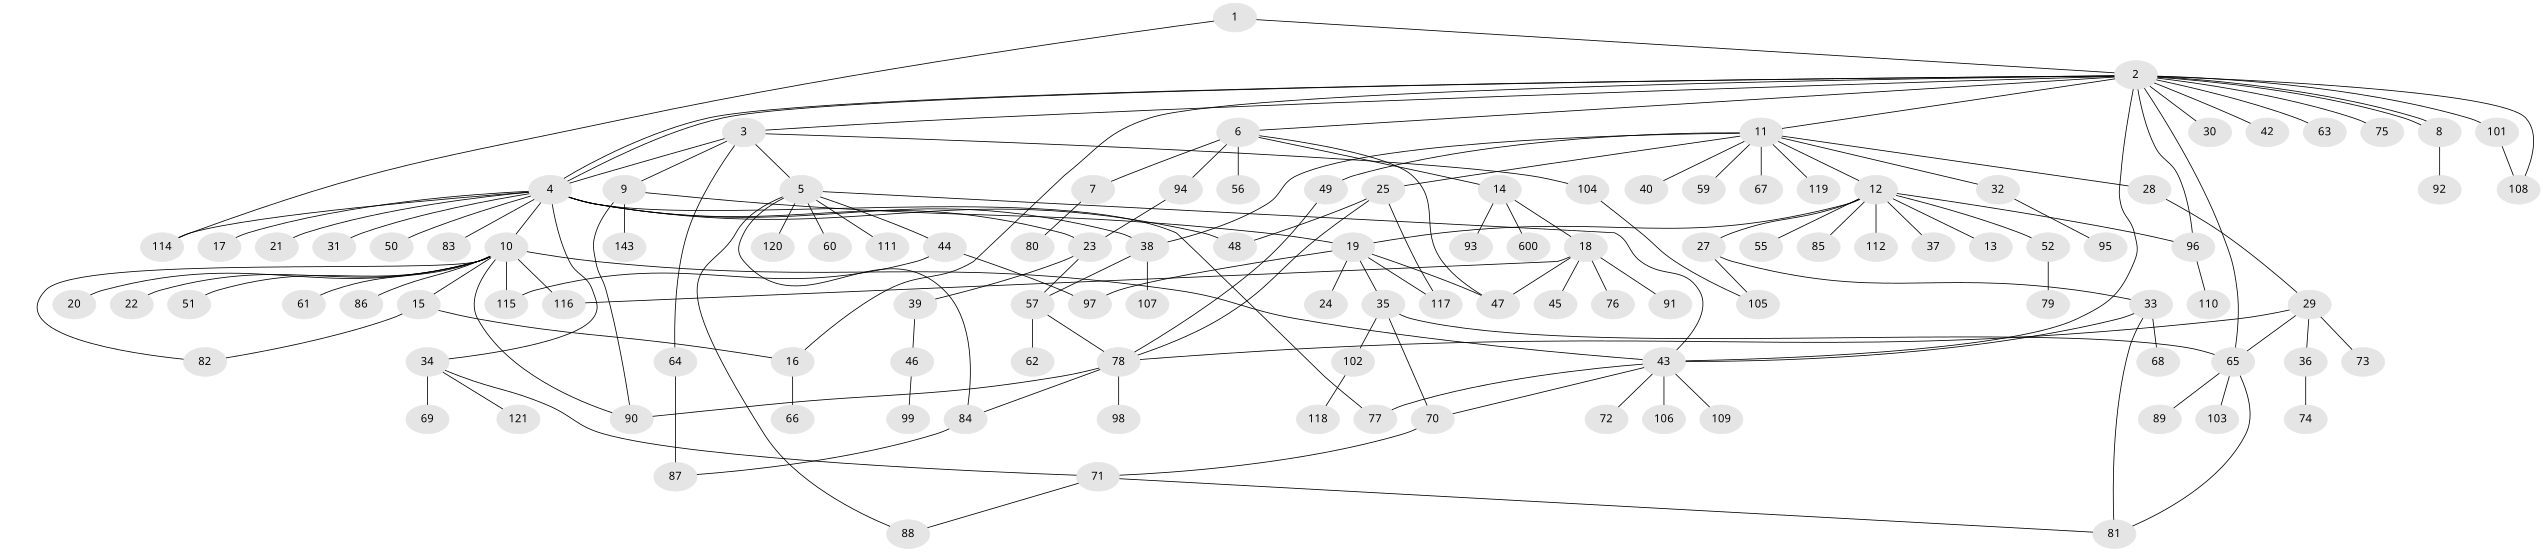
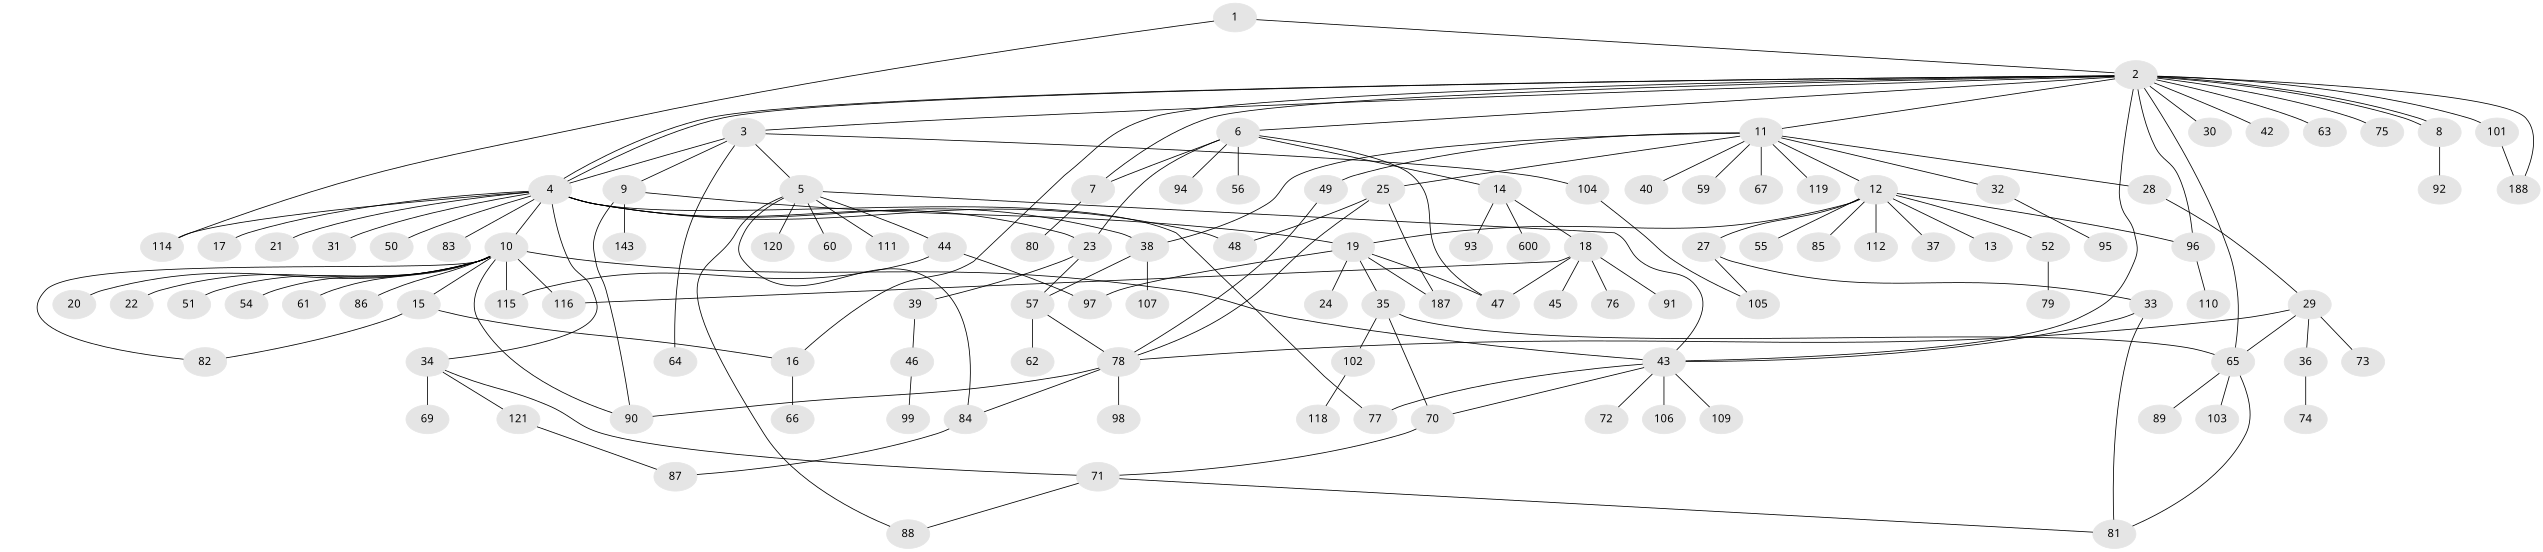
none -> (1601, 89)
(2519, 190) -> (2519, 190)
(1140, 216) -> (1151, 176)
none -> (247, 305)
(1441, 305) -> (1441, 305)
(2158, 362) -> none
(675, 419) -> (597, 448)
